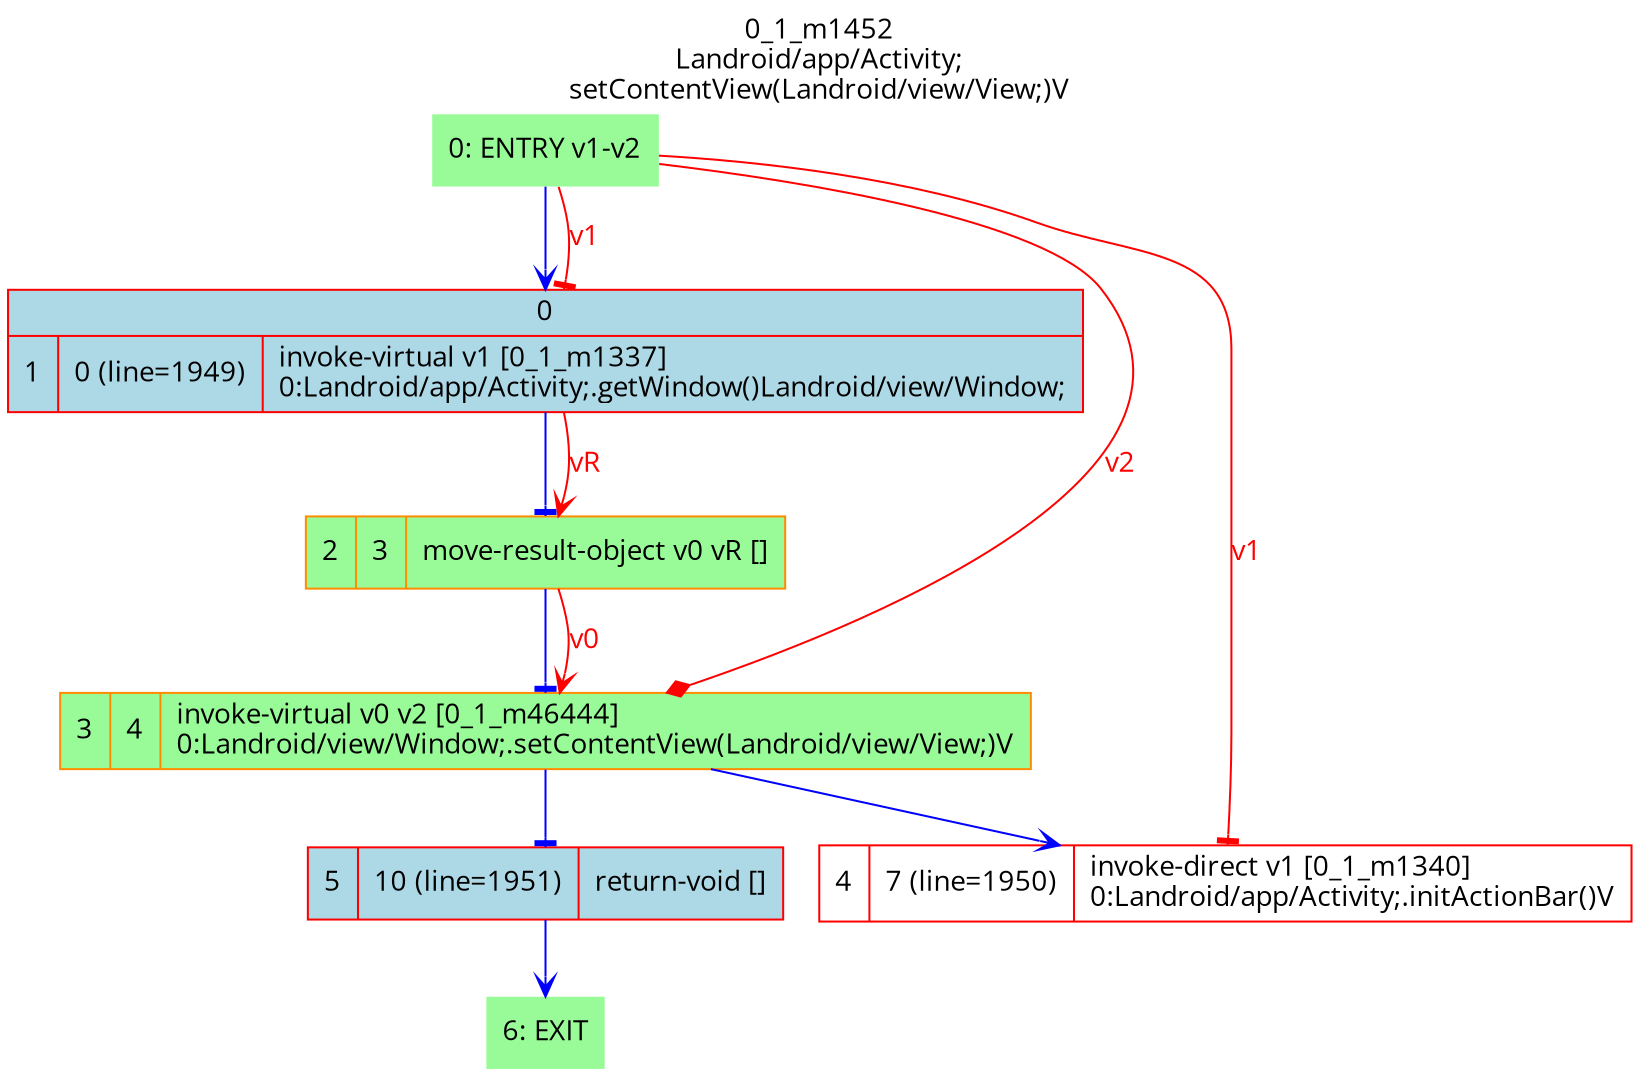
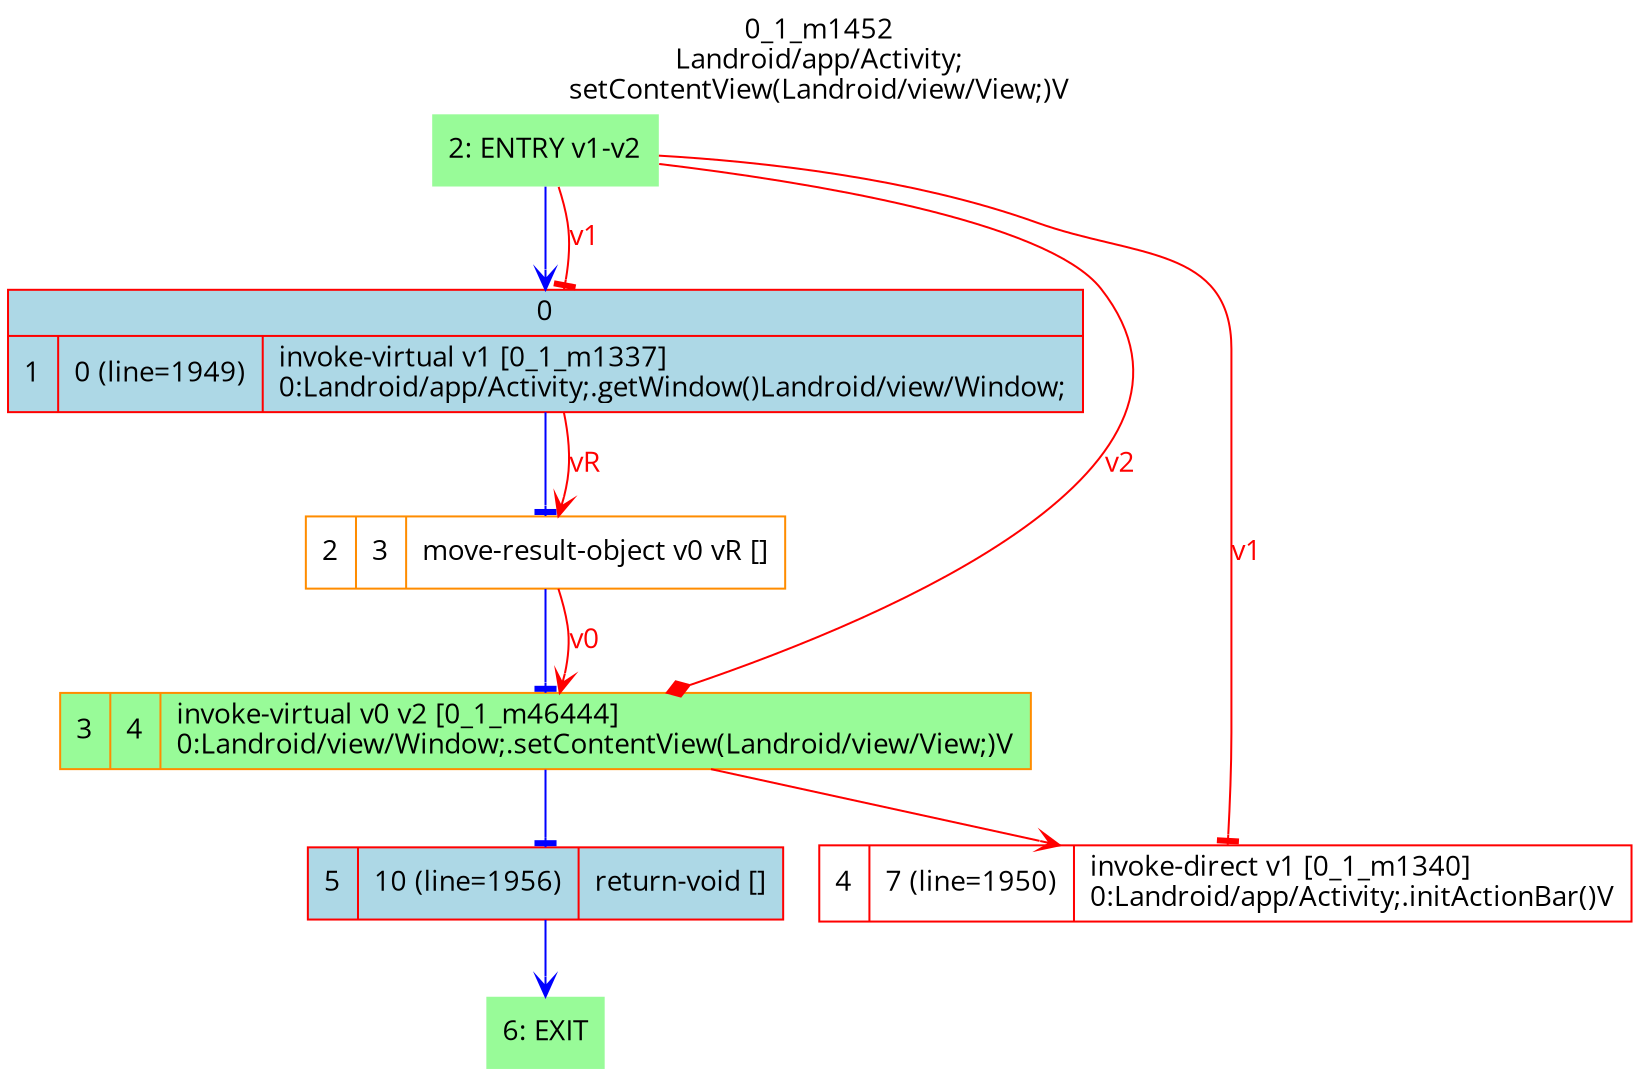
(546, 150) -> (546, 150)
(546, 553) -> (546, 553)
(875, 805) -> (875, 805)
(468, 882) -> (468, 882)
